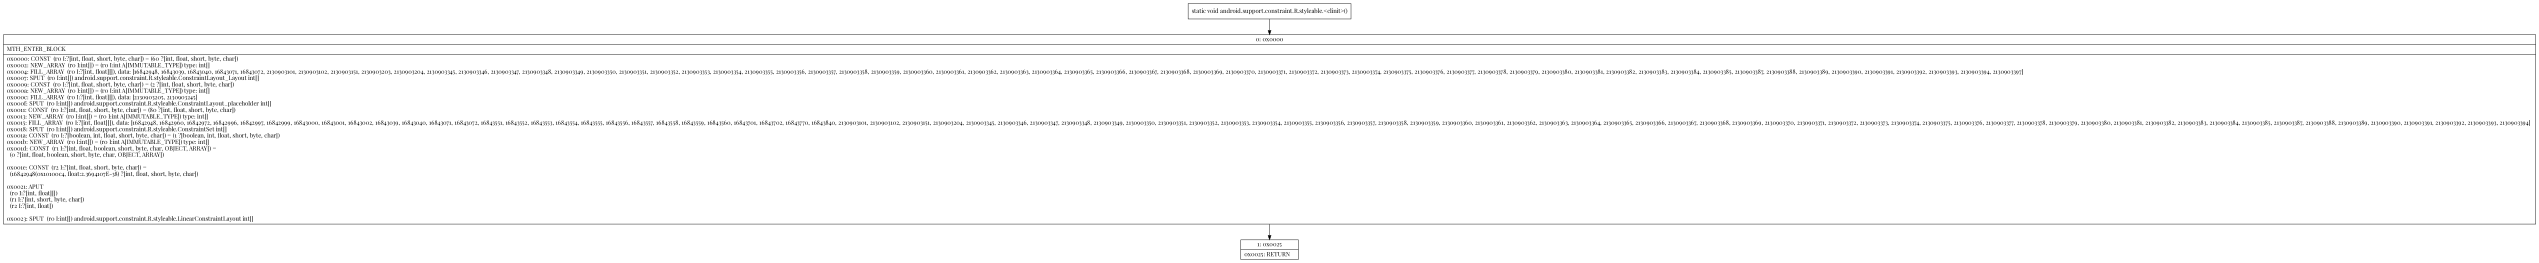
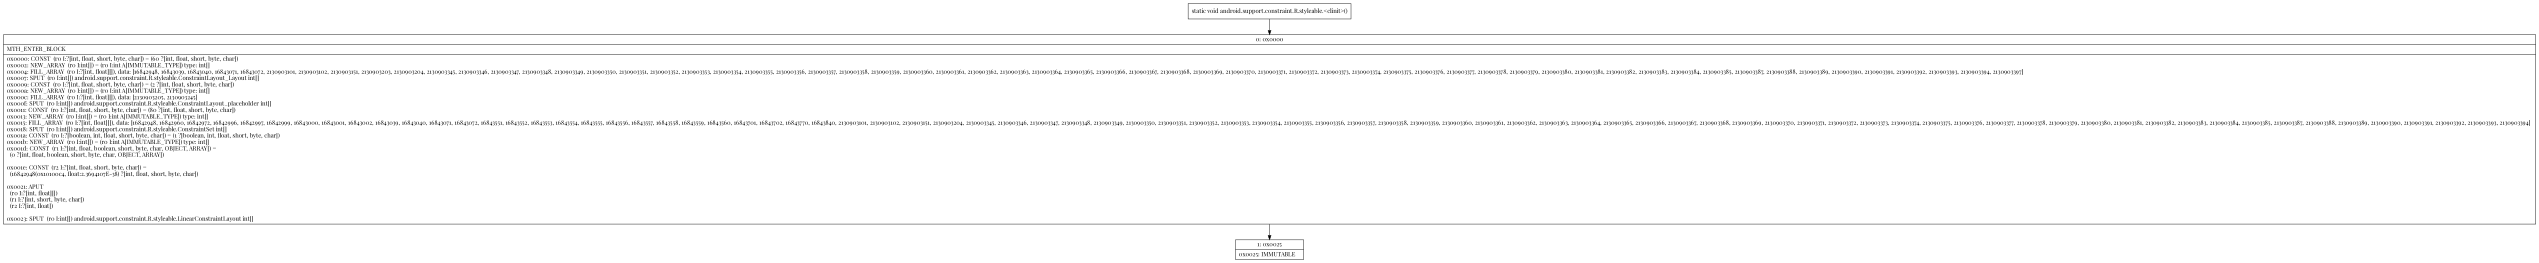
(1270, 254) -> (1270, 254)
